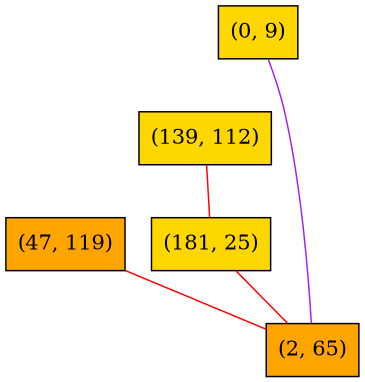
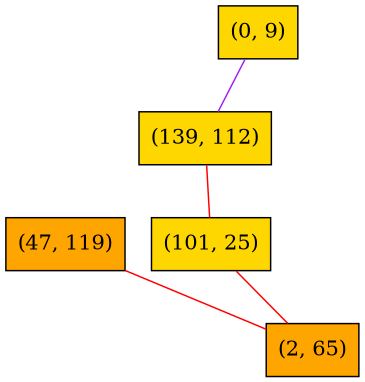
(298, 190) -> (232, 85)
(211, 244) -> (211, 244)
